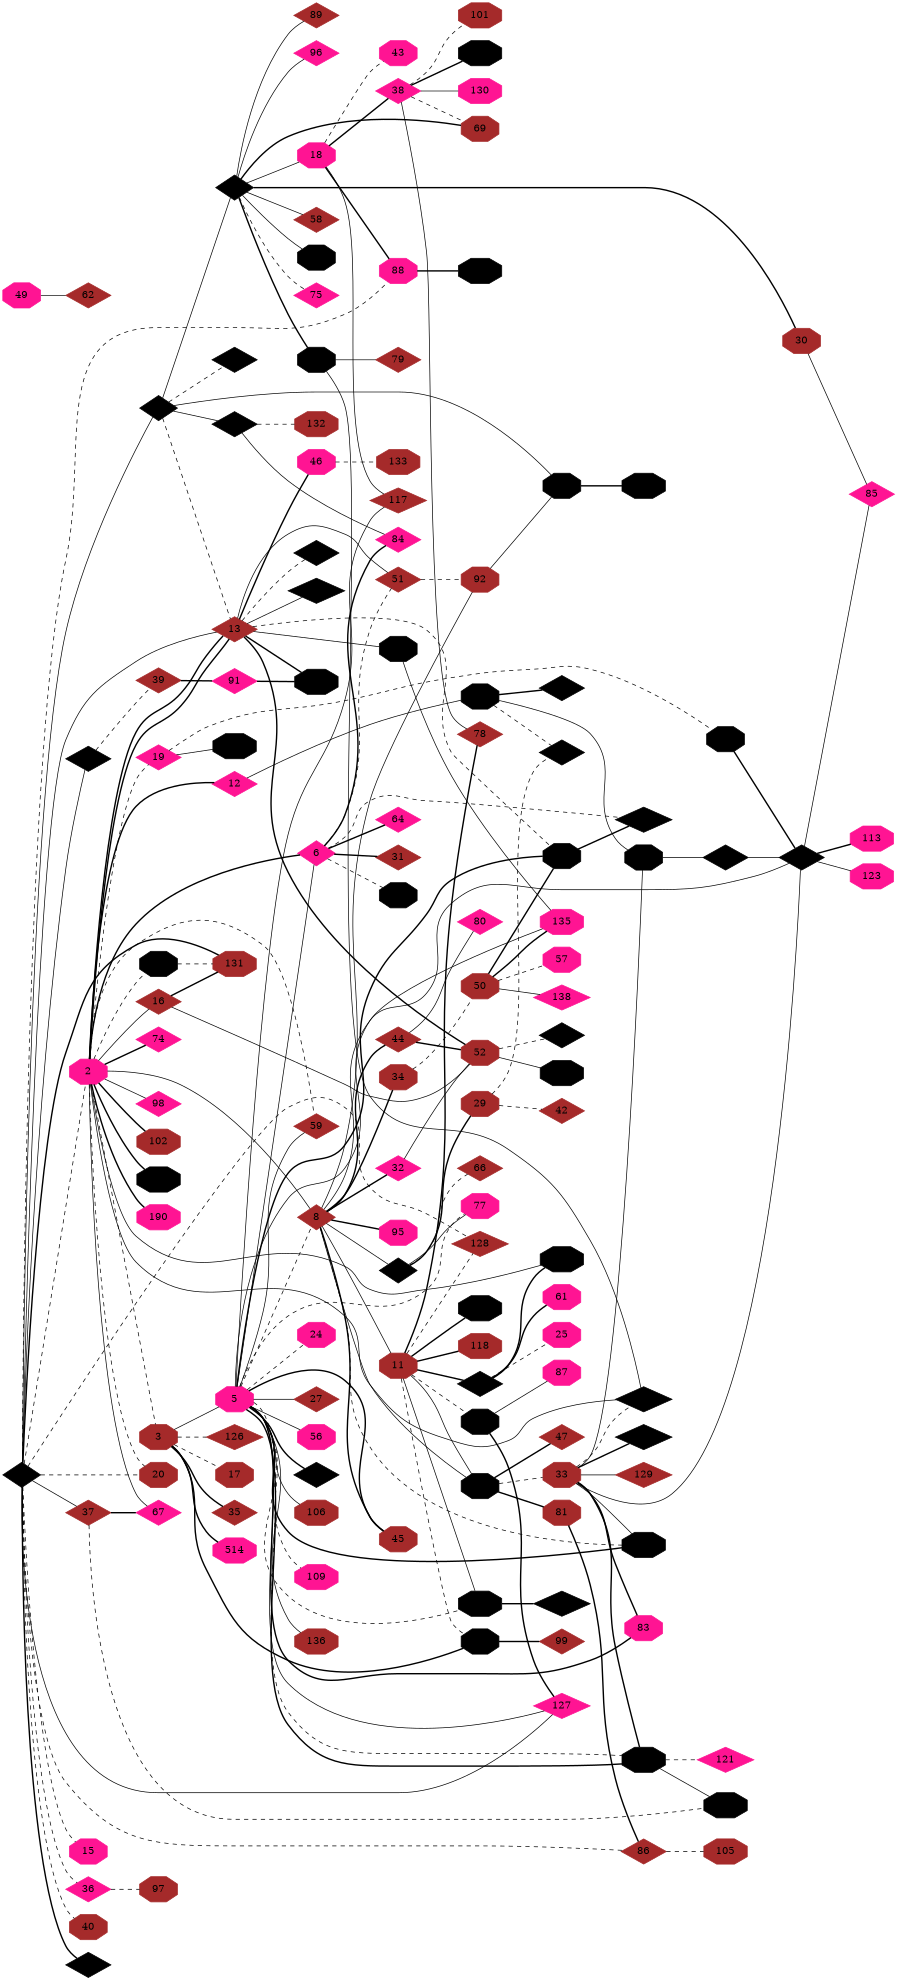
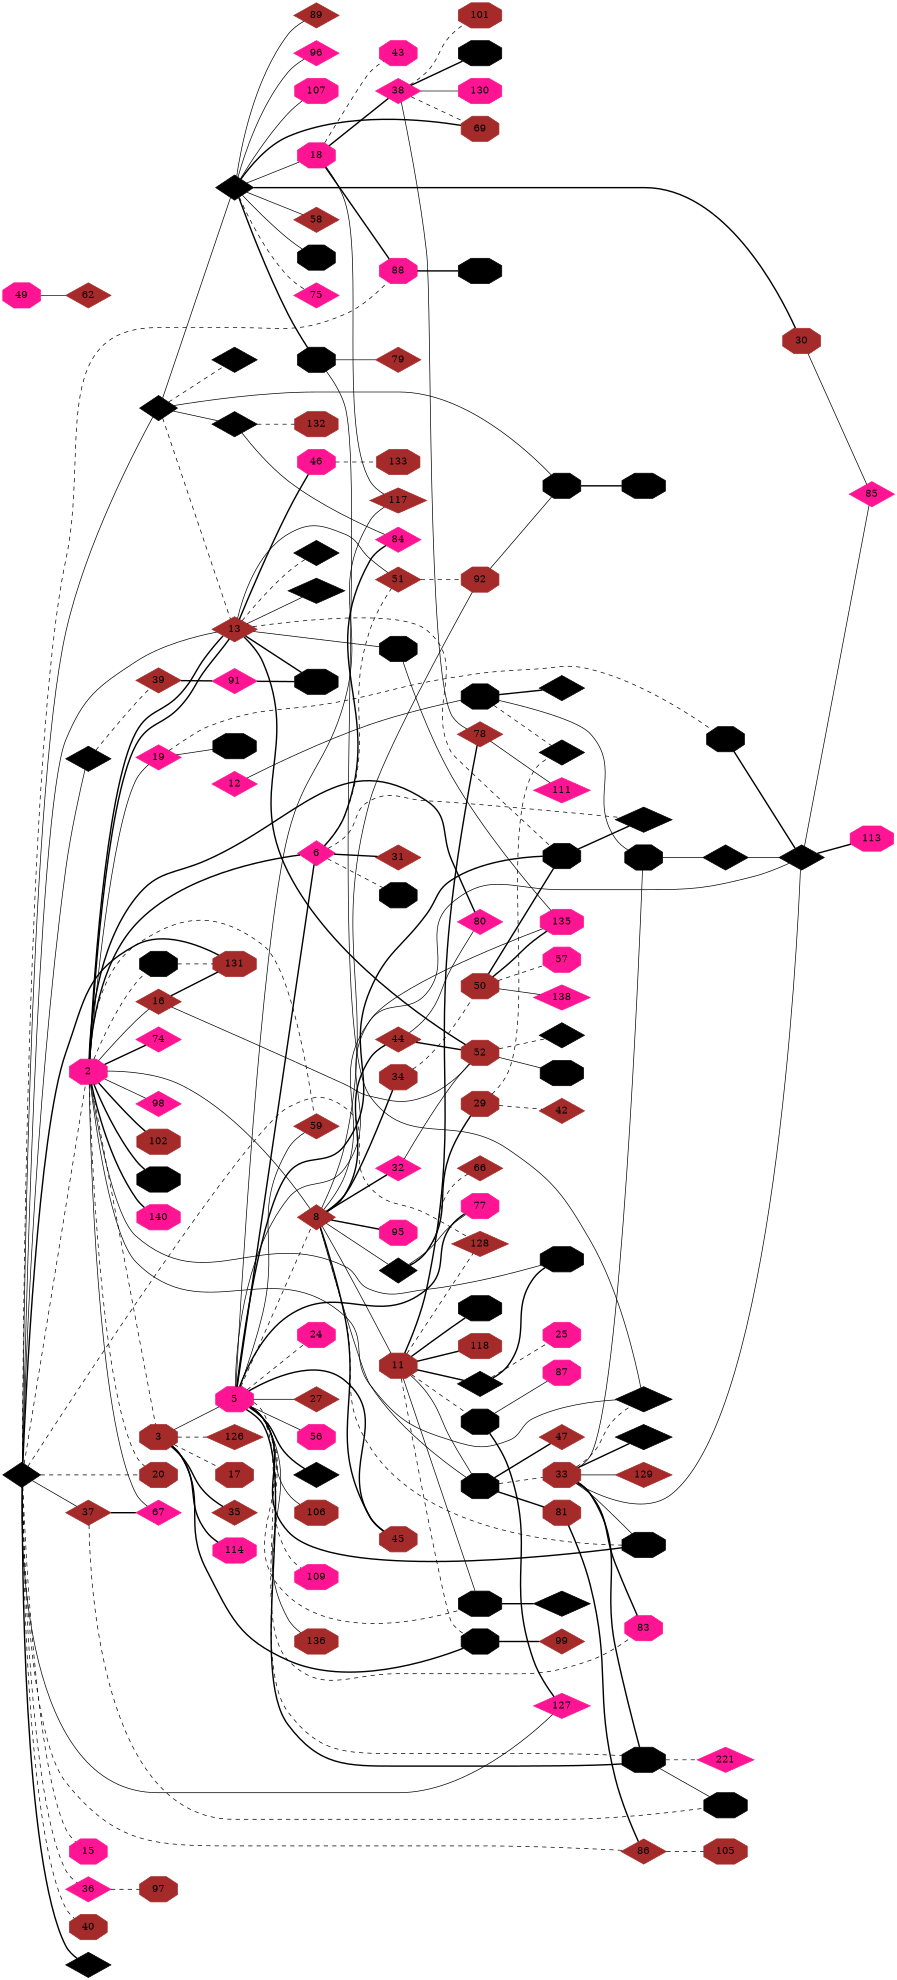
none -> (316, 91)
none -> (562, 790)
(131, 815) -> (257, 832)
(398, 820) -> none
(872, 876) -> none
(107, 908) -> (107, 908)
(276, 1126) -> (276, 1126)
(159, 1217) -> (159, 1217)
(562, 1297) -> none
(359, 1304) -> (359, 1304)
(235, 1550) -> (235, 1550)
(284, 1675) -> none
(329, 1680) -> (329, 1680)
(726, 1760) -> (726, 1760)
